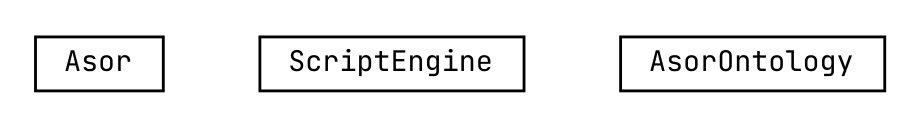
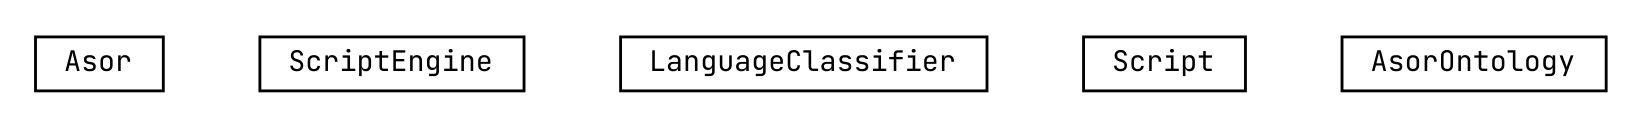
none -> (802, 62)
none -> (1163, 62)
